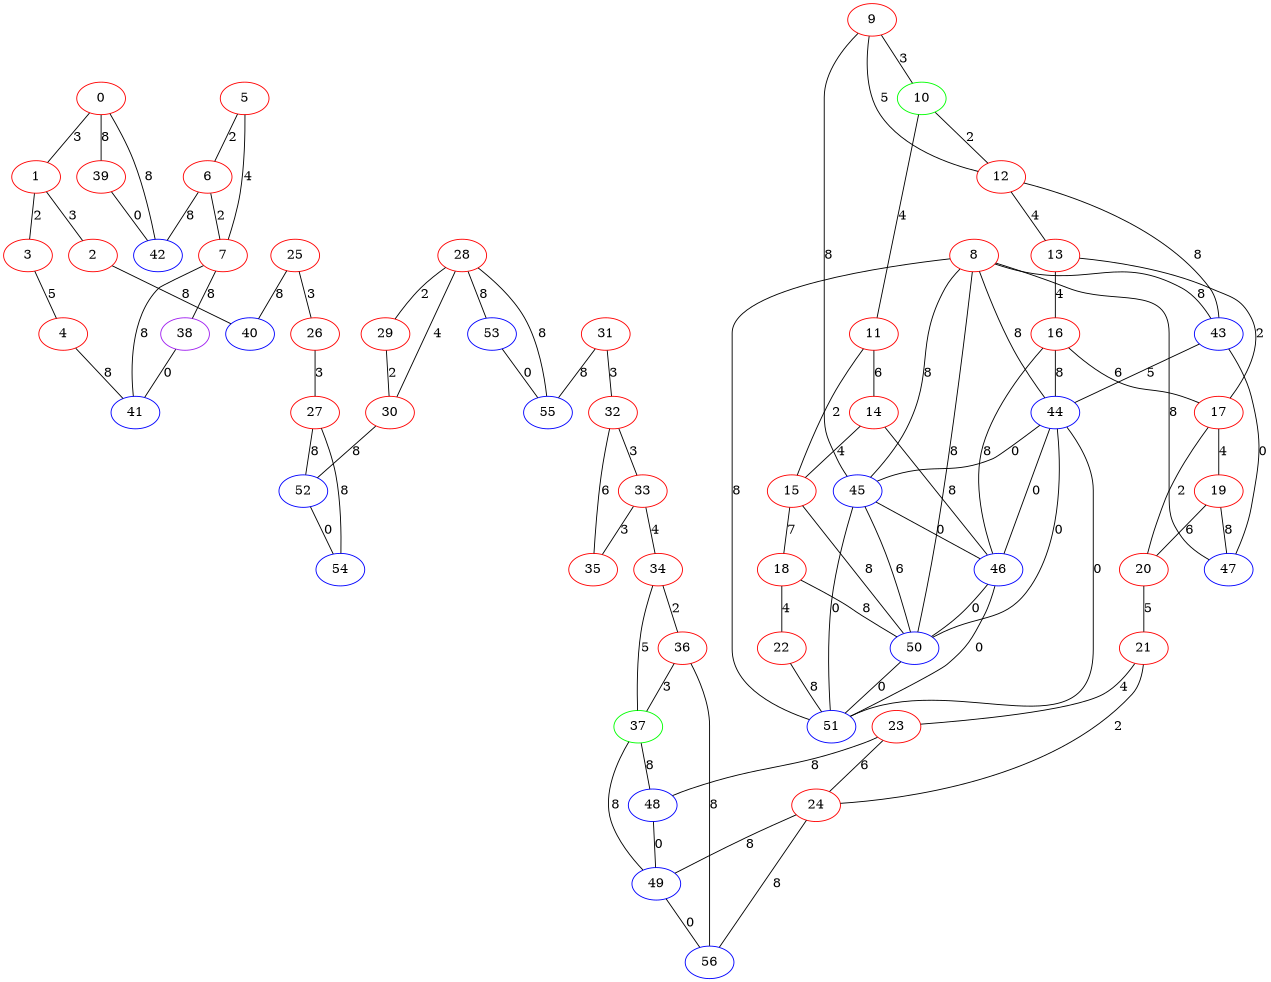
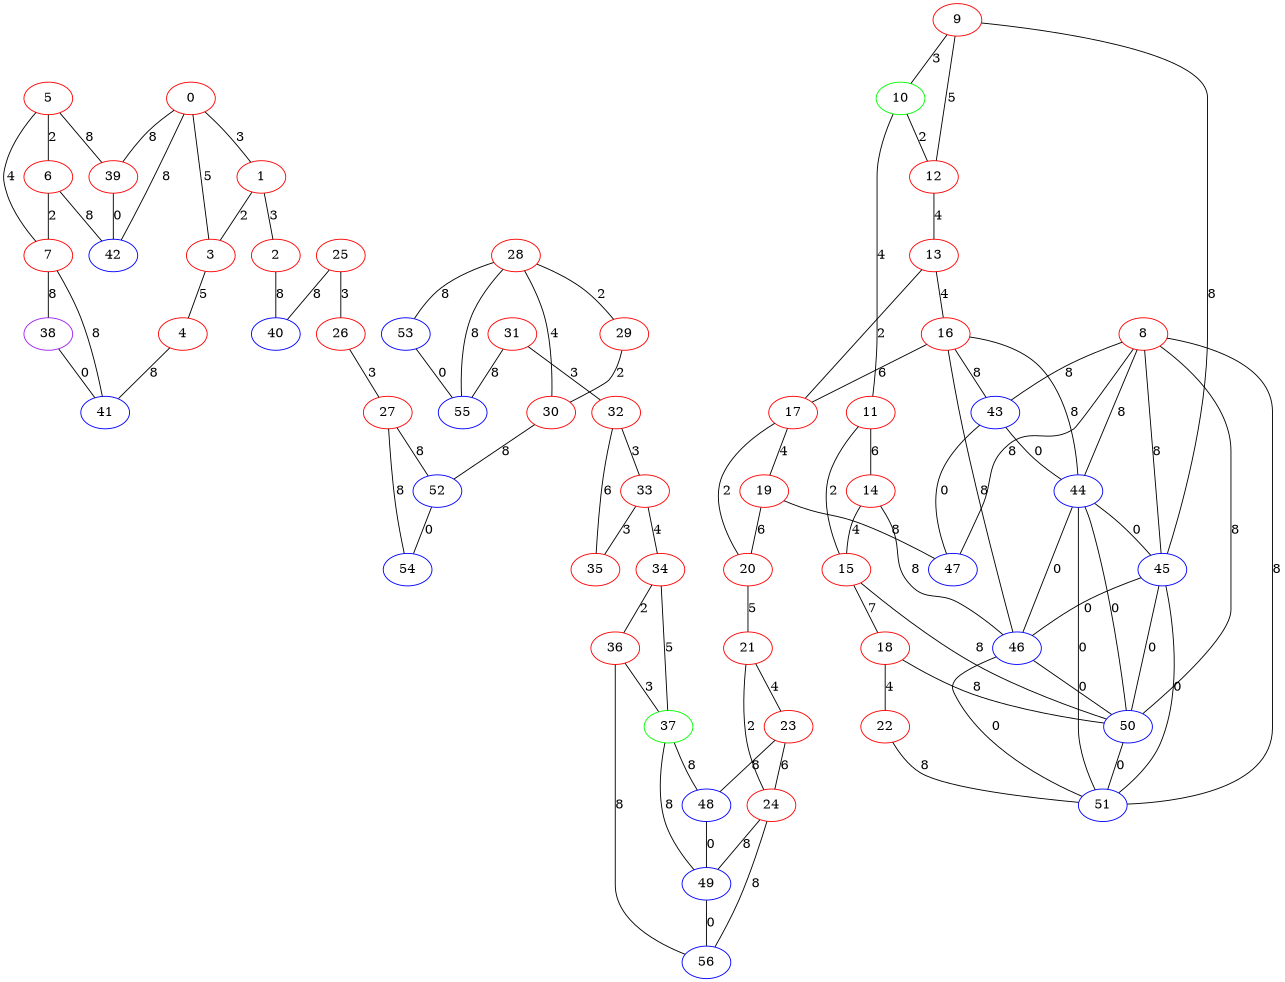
none -> (81, 138)
none -> (201, 177)
(1139, 228) -> (971, 373)
(1151, 373) -> (1039, 452)
(900, 570) -> (1152, 648)
